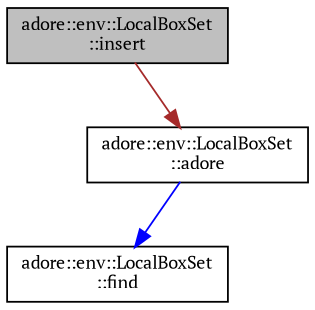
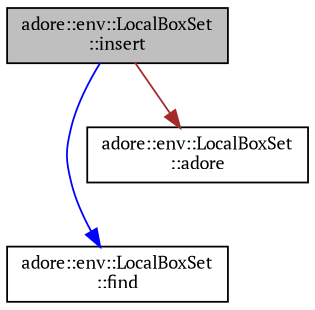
(163, 207) -> (68, 146)
